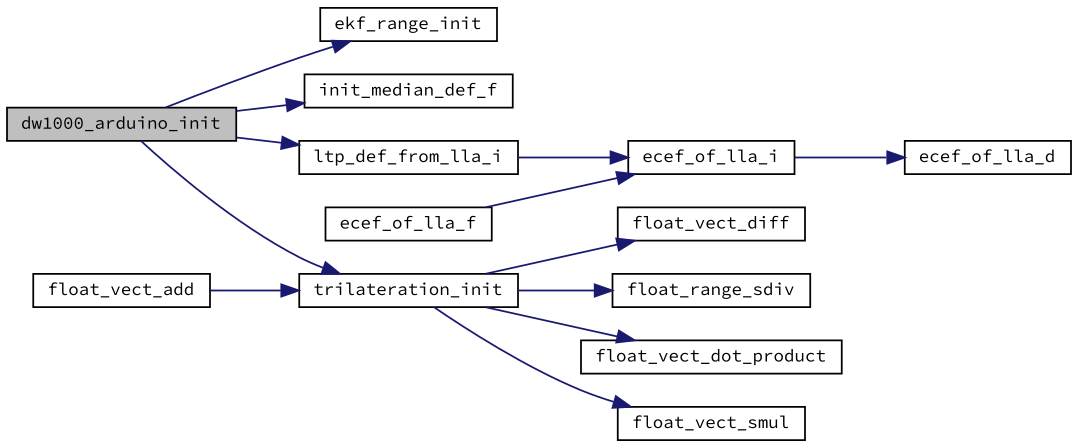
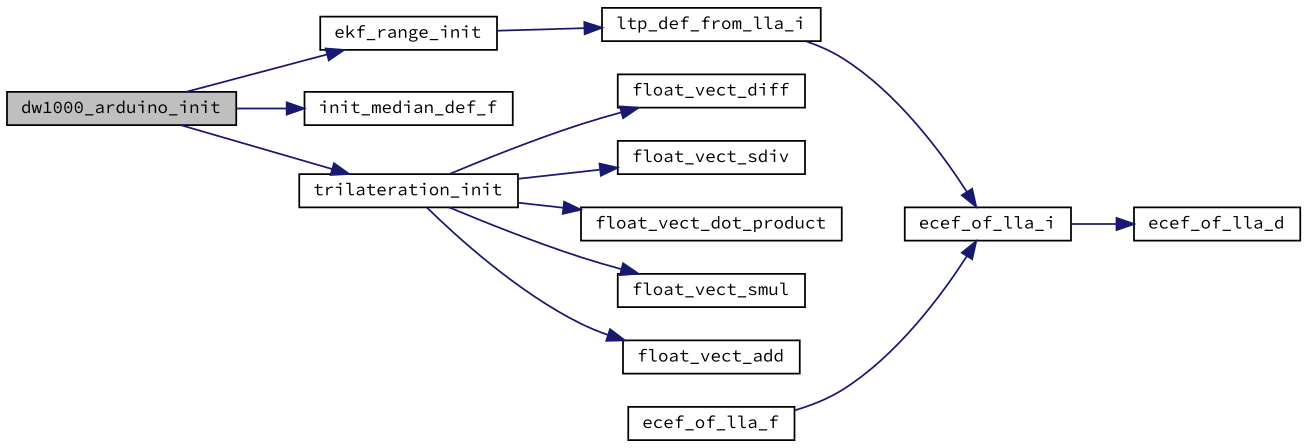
(259, 140) -> (541, 29)
(246, 290) -> (511, 280)
(711, 290) -> (711, 158)
